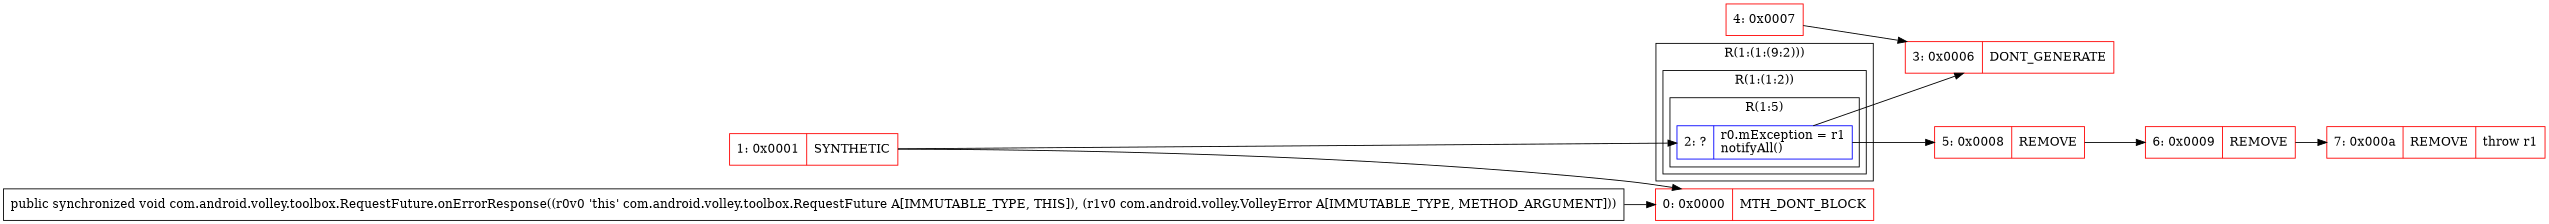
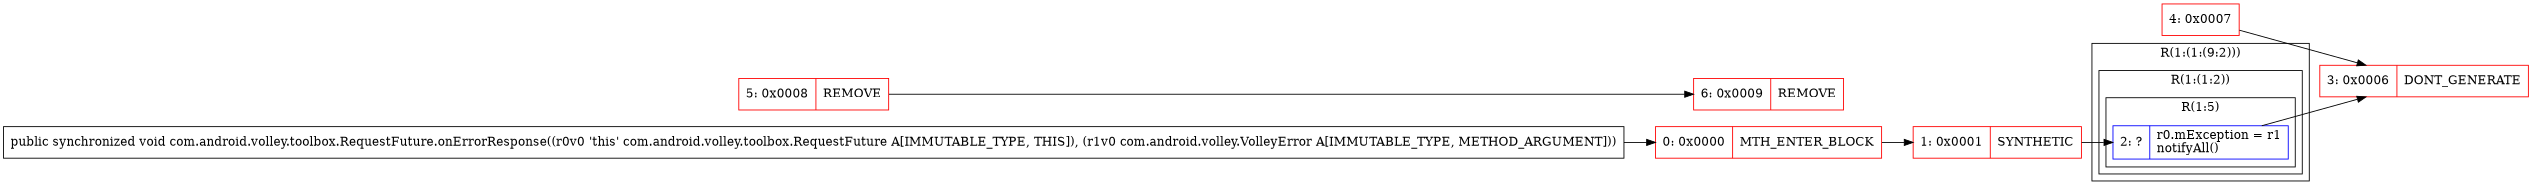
(1889, 142) -> none
(2436, 142) -> none
(1286, 158) -> (1893, 142)
(1803, 204) -> (1807, 142)
